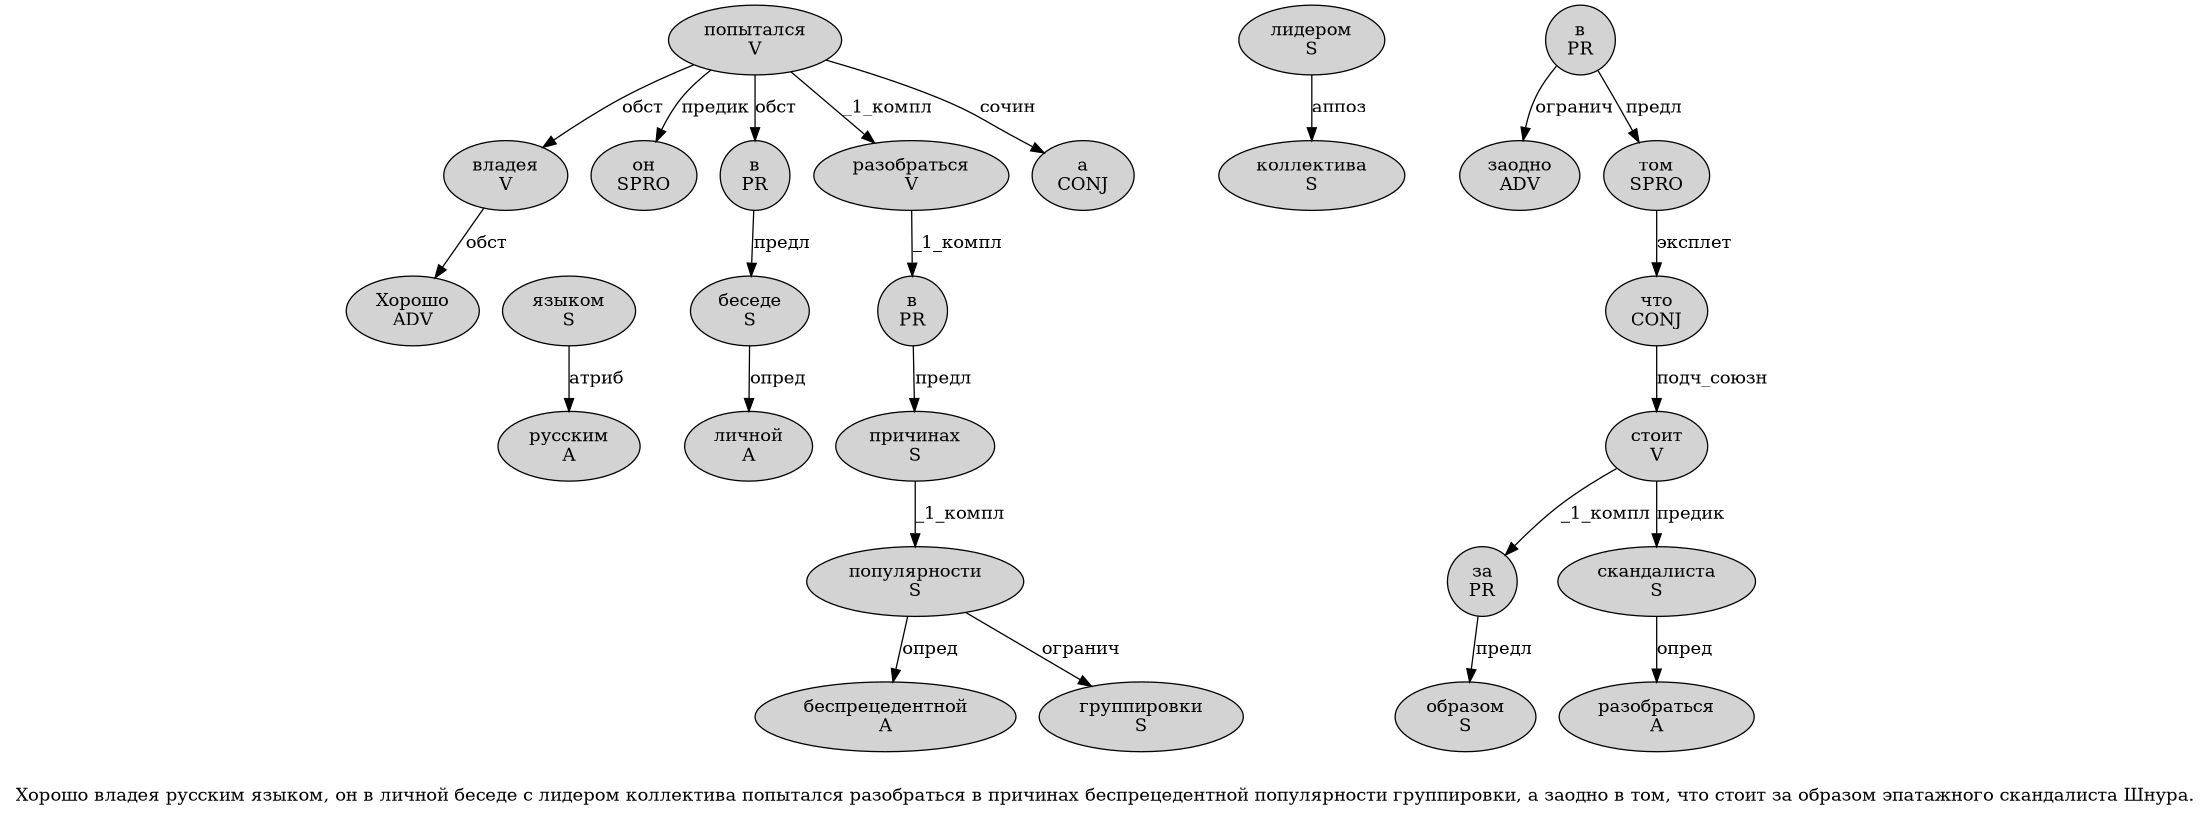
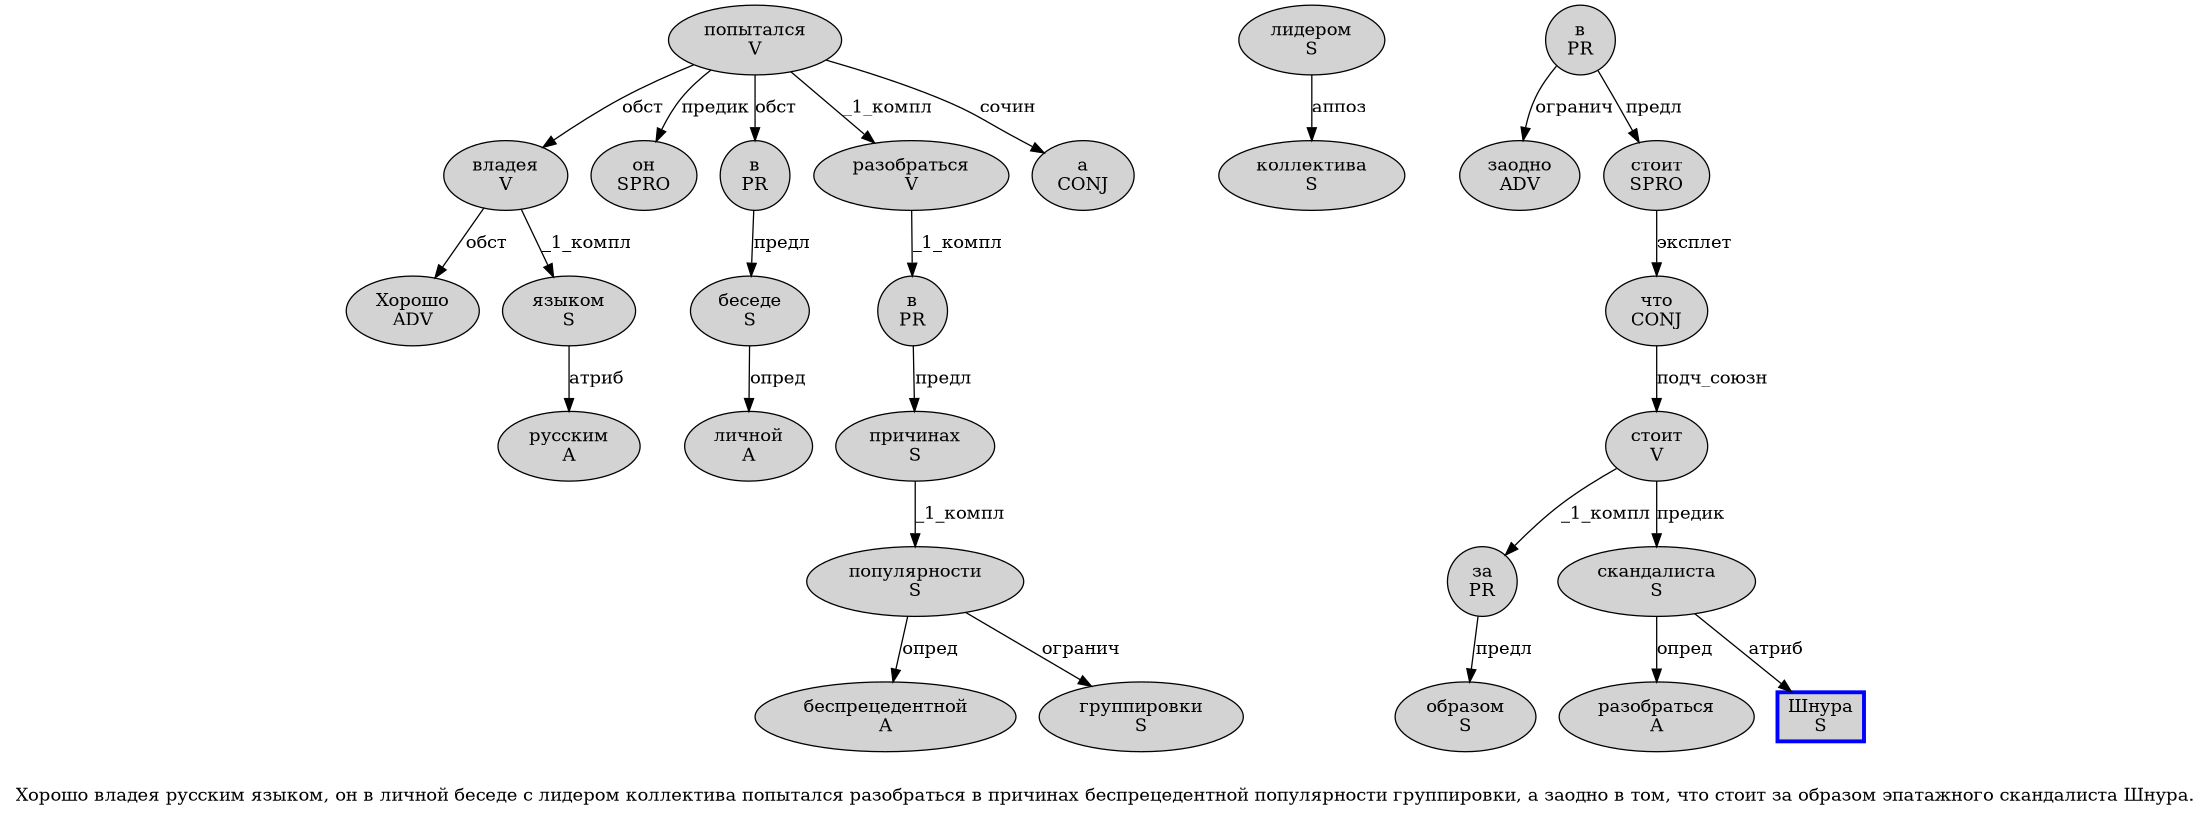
(1657, 175) -> (1657, 175)
none -> (534, 237)
none -> (1821, 717)
